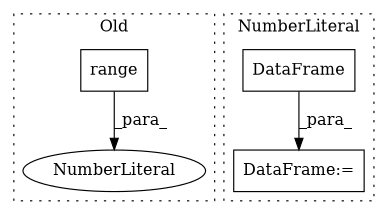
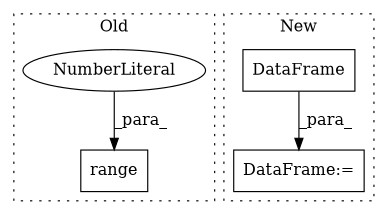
(299, 27) -> (299, 27)
(114, 115) -> (114, 115)
